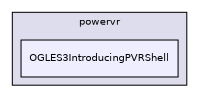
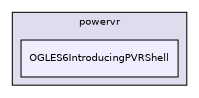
(100, 59) -> (100, 59)
